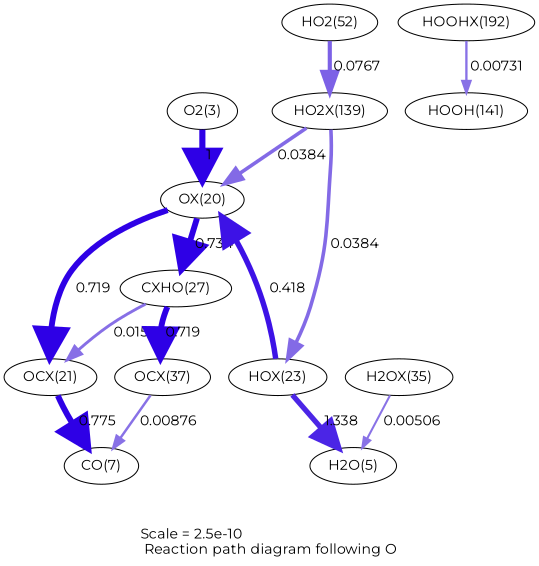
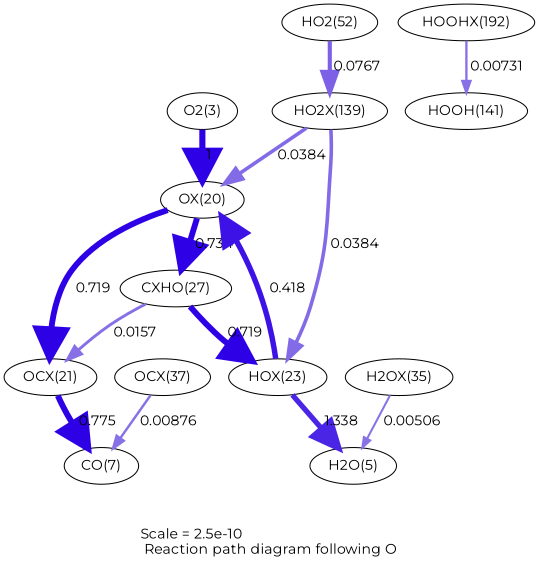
(163, 318) -> (208, 326)
